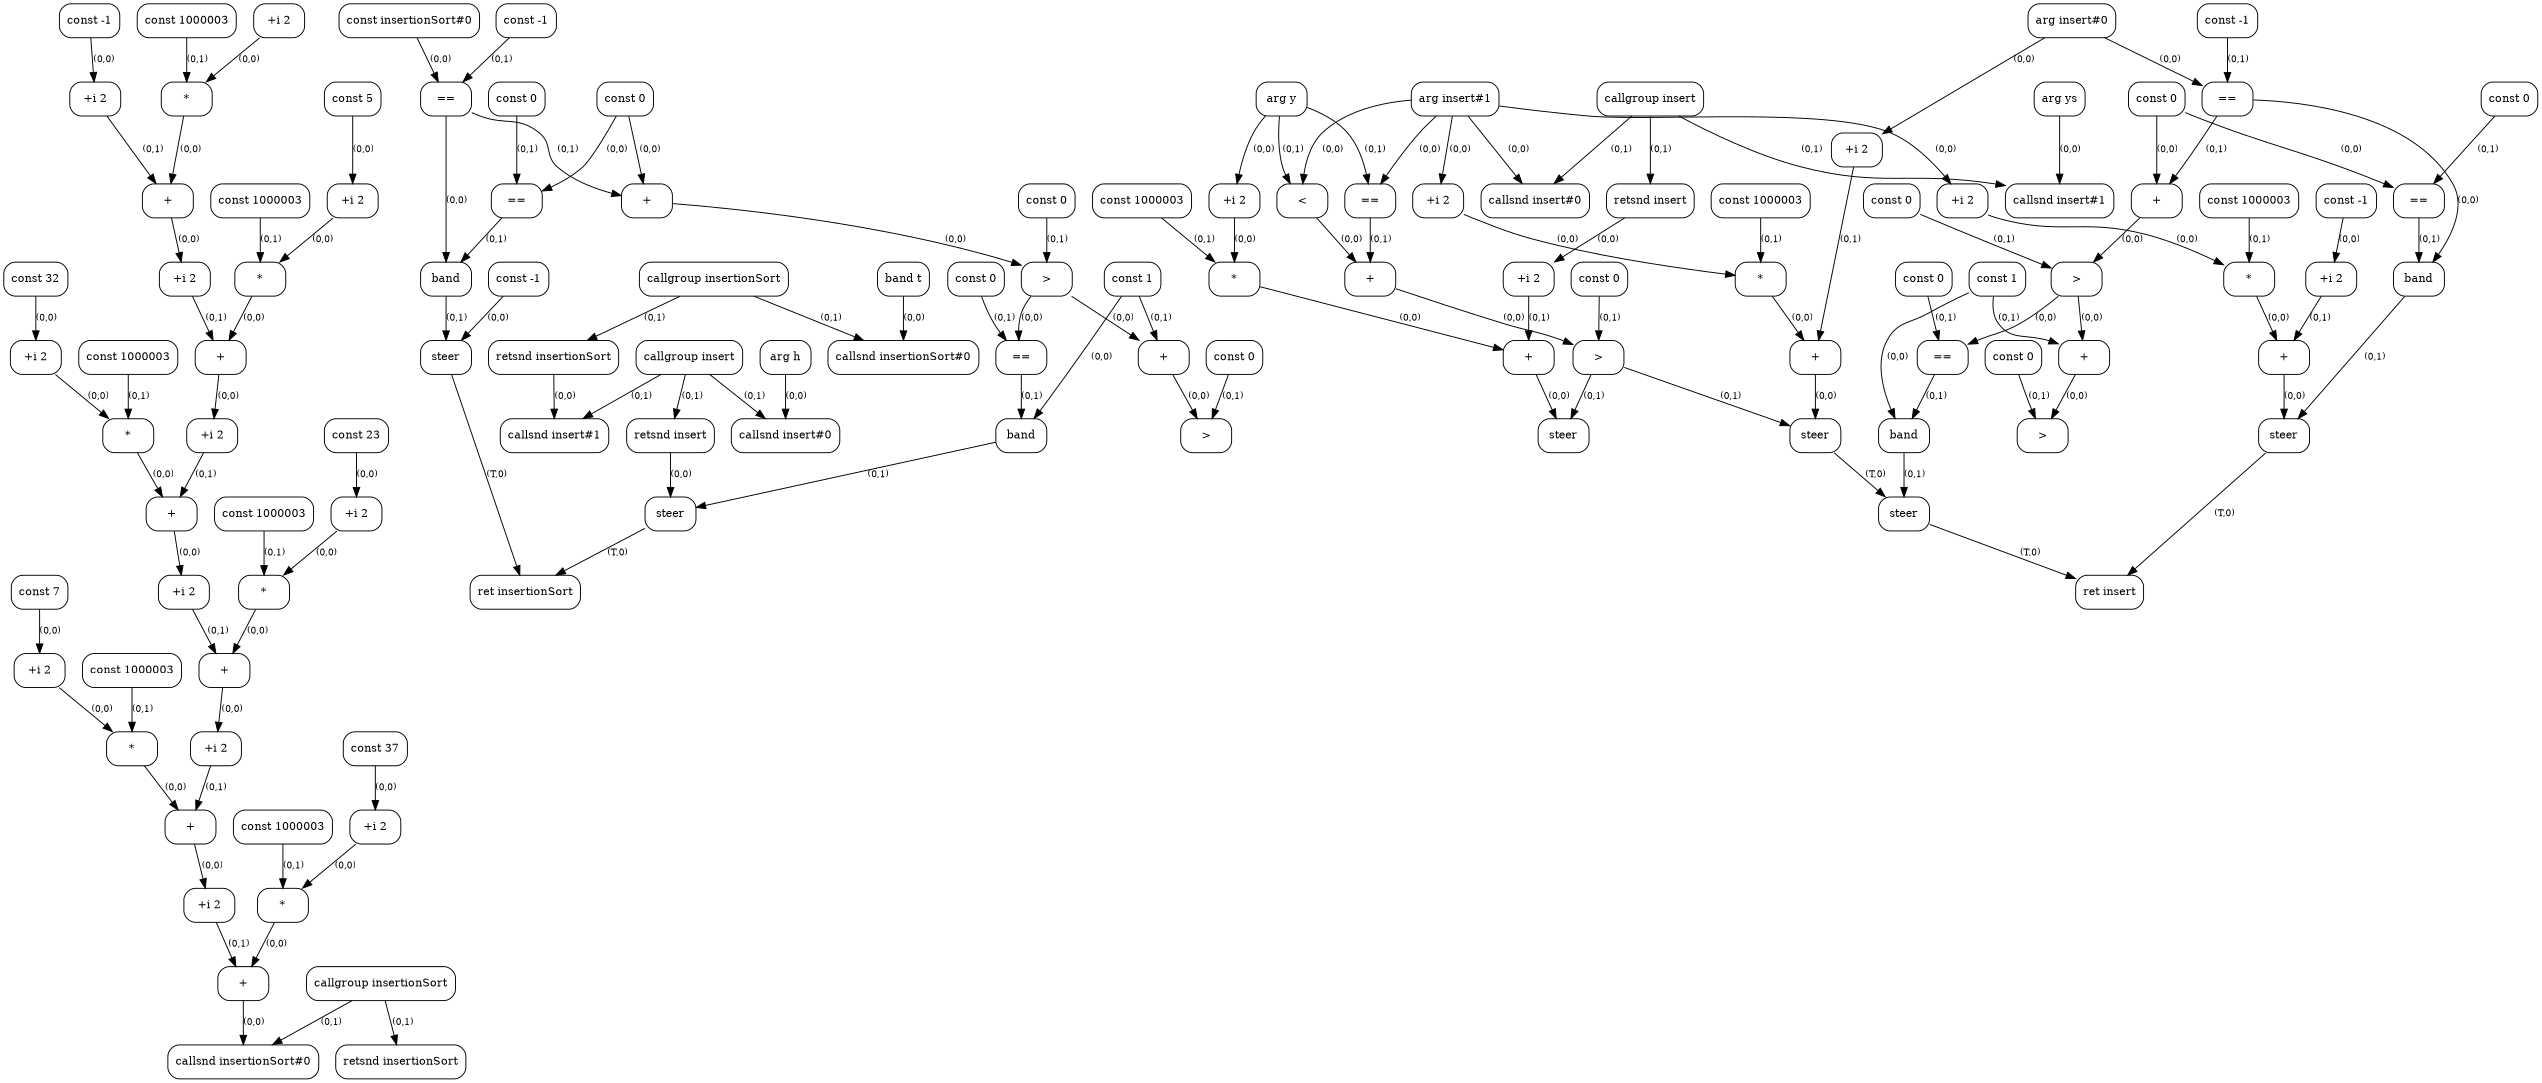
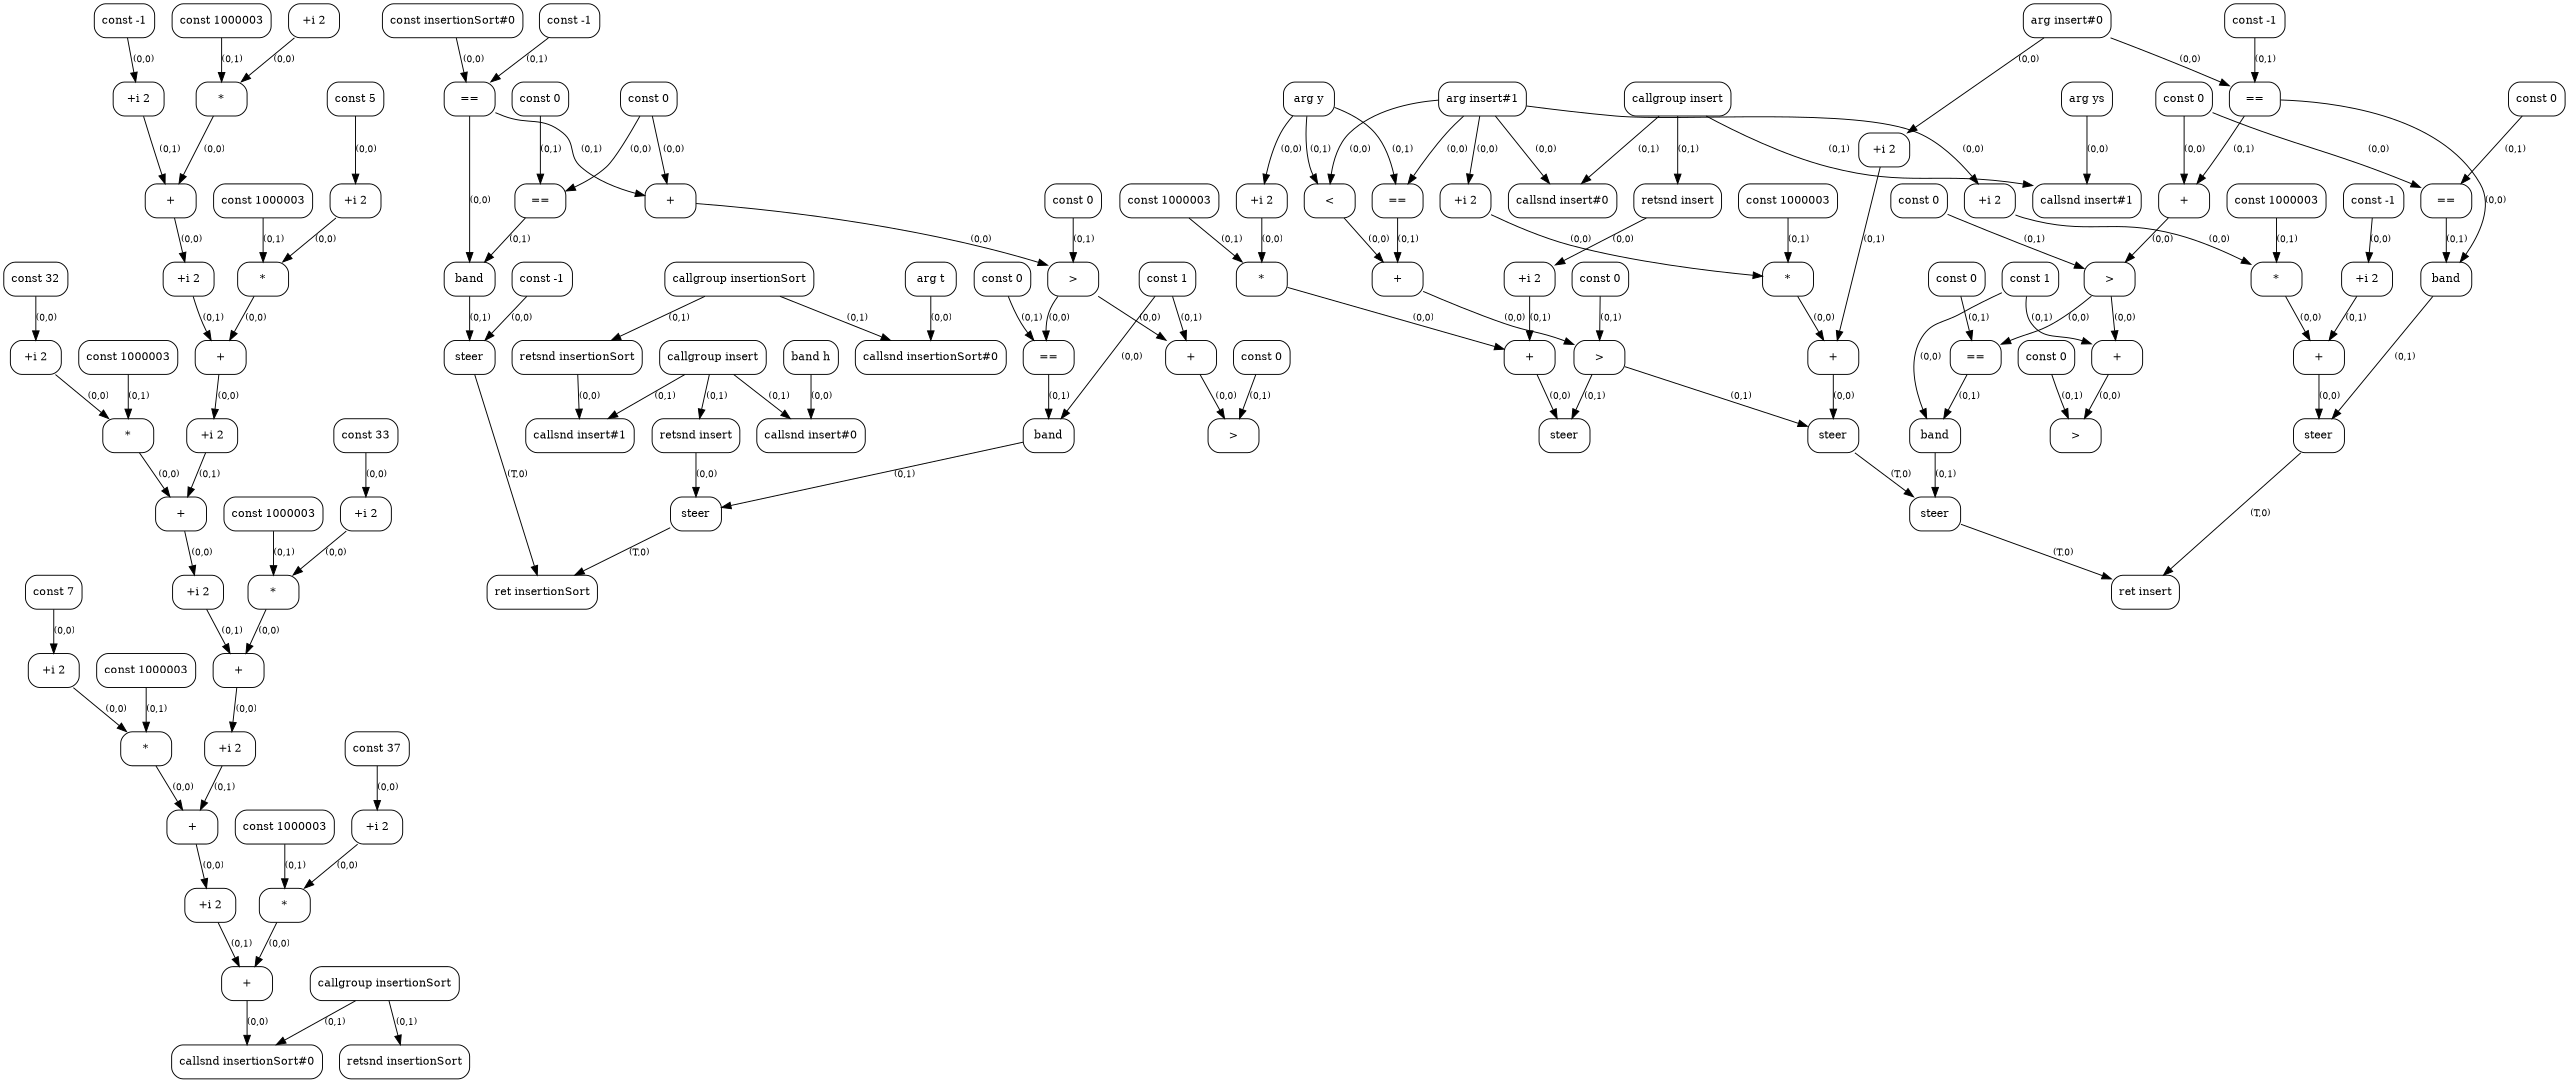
(903, 279) -> (931, 279)
(786, 357) -> (811, 357)
(356, 436) -> (366, 436)
